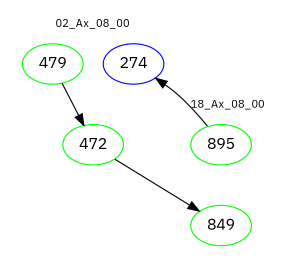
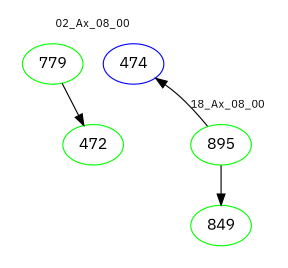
(53, 64) -> (53, 64)
(134, 64) -> (134, 64)
(152, 182) -> (221, 180)
